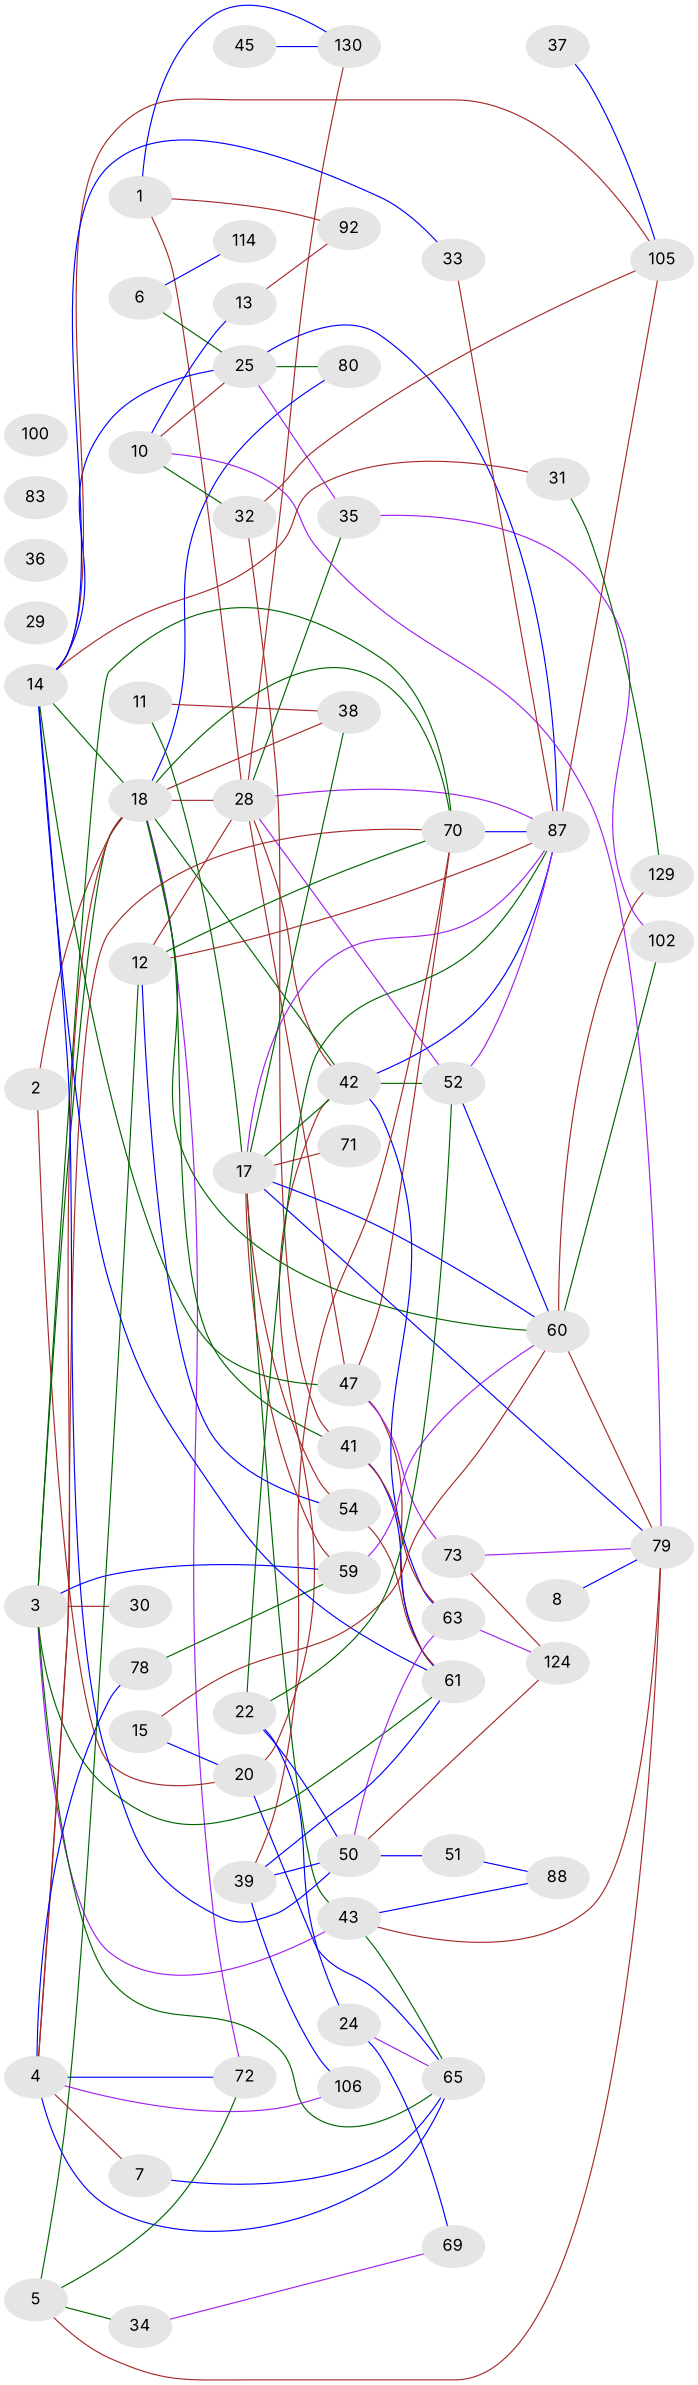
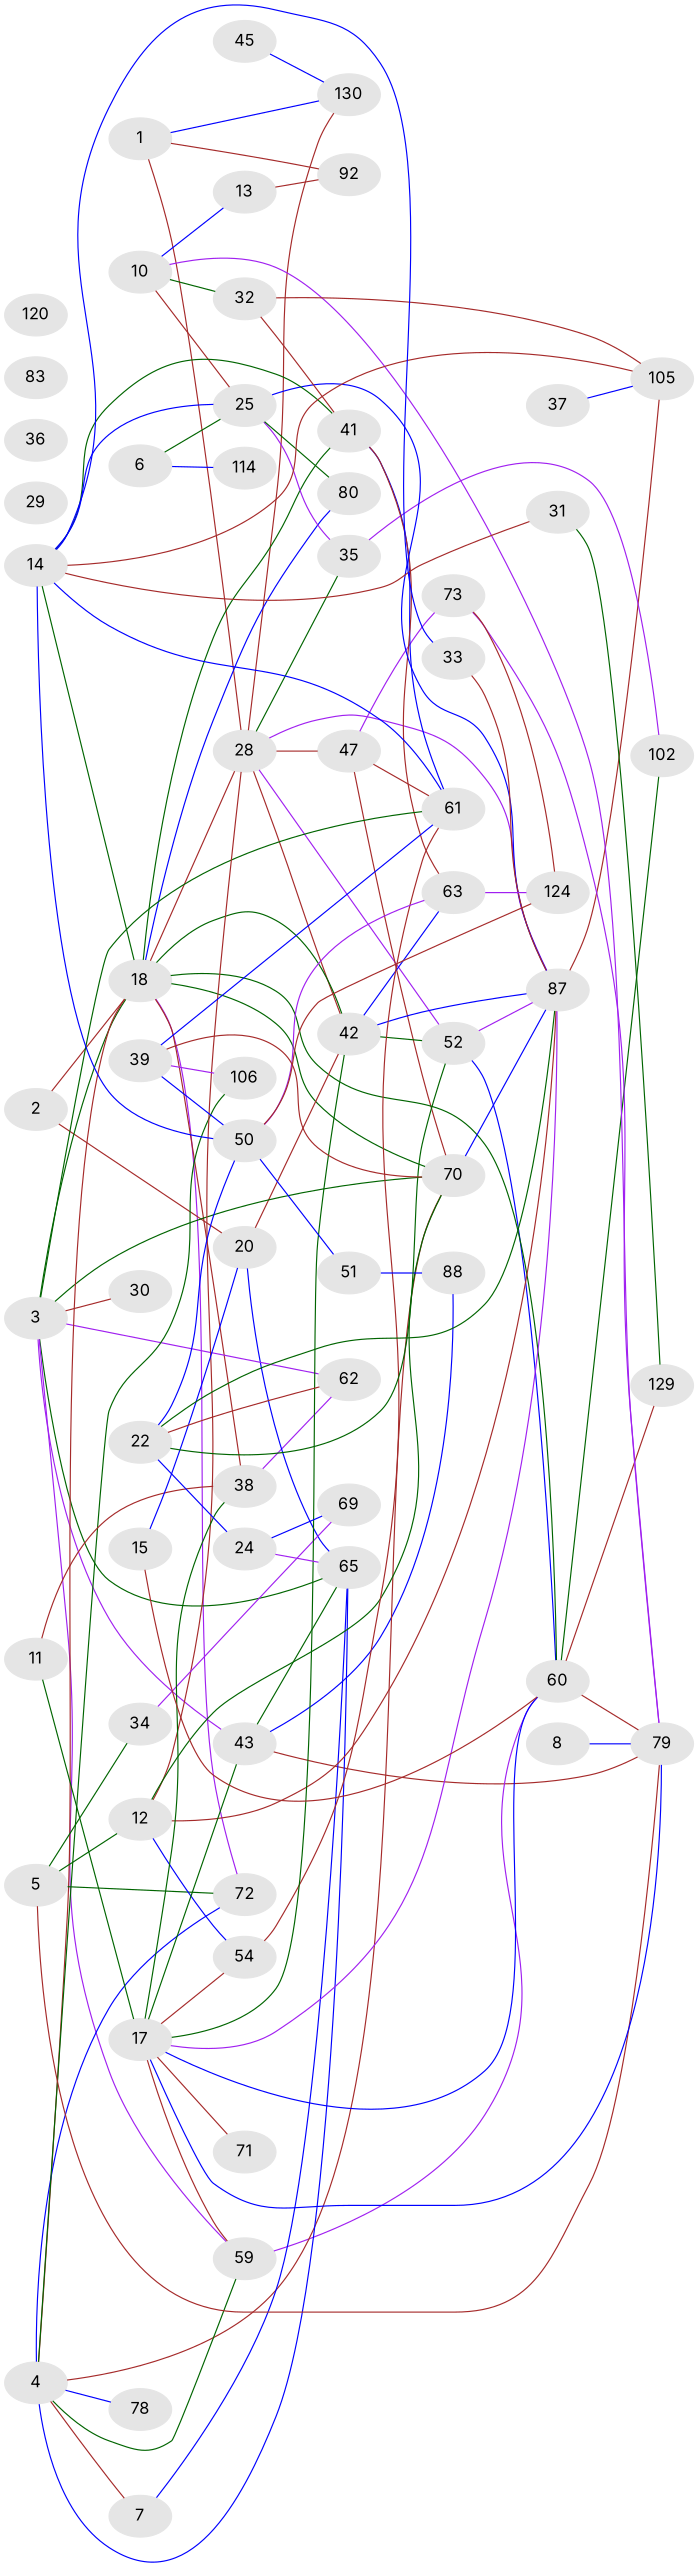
(36, 435) -> (36, 315)
(110, 1091) -> (146, 376)
none -> (349, 1380)
(181, 1566) -> (77, 1952)
(241, 1623) -> (180, 2423)
(283, 1991) -> (193, 1069)
(192, 2110) -> (84, 1713)
